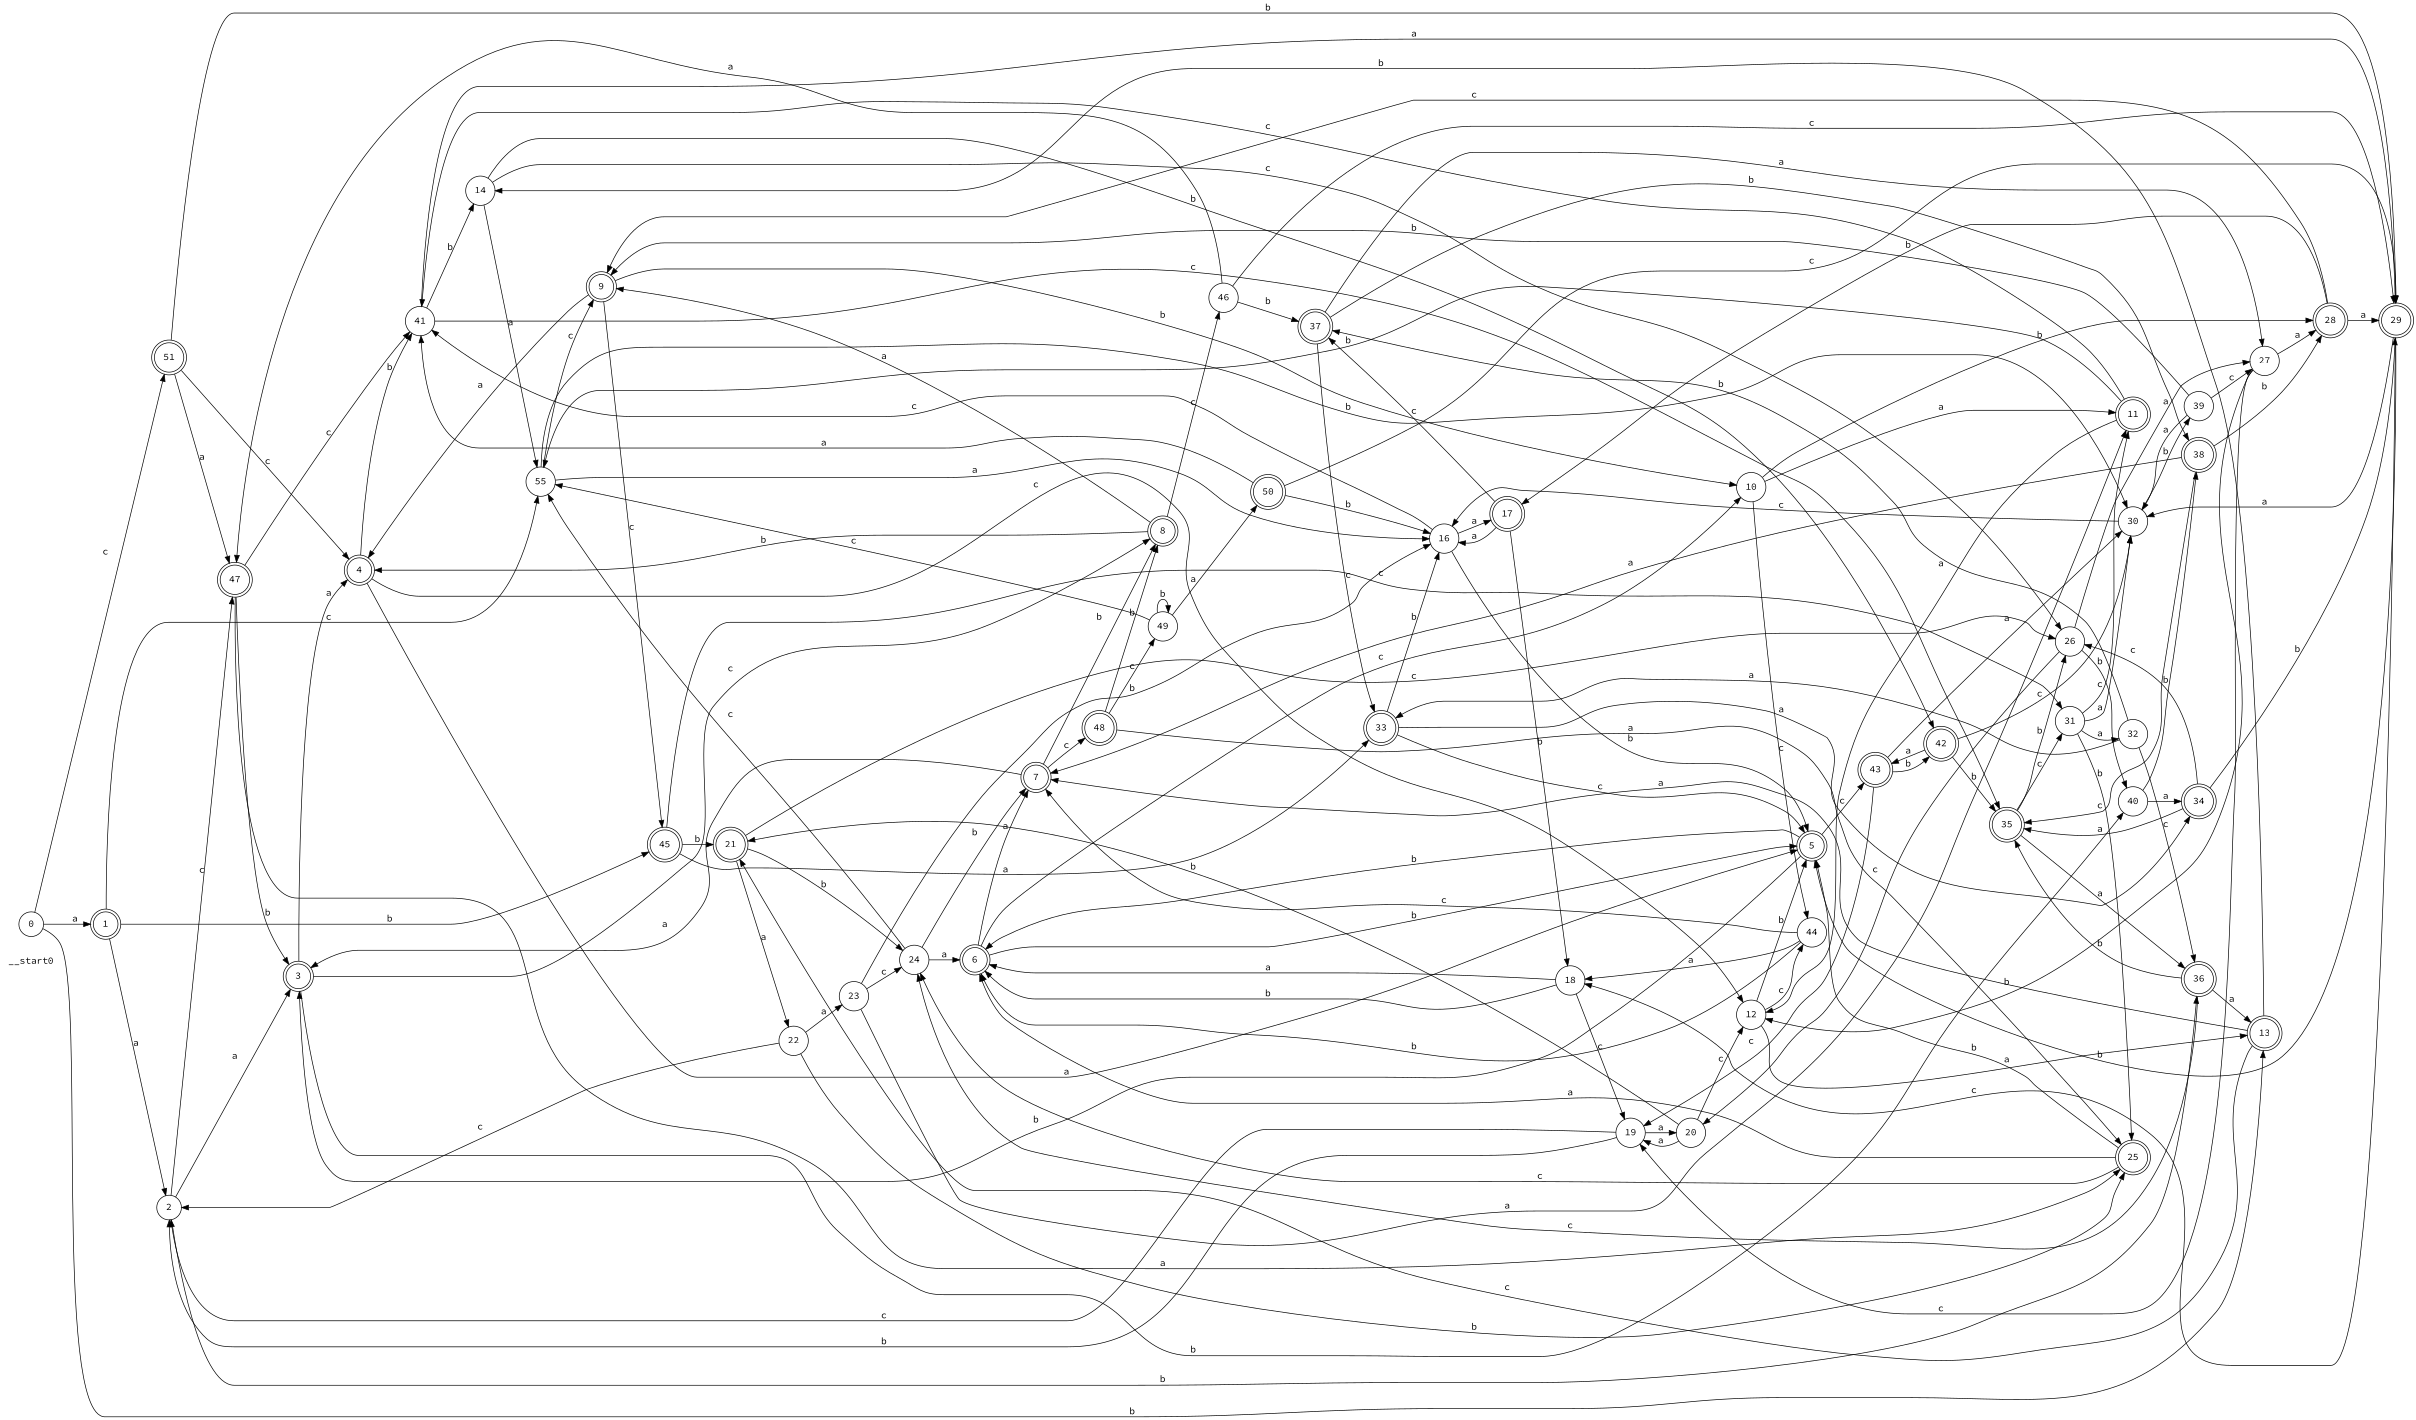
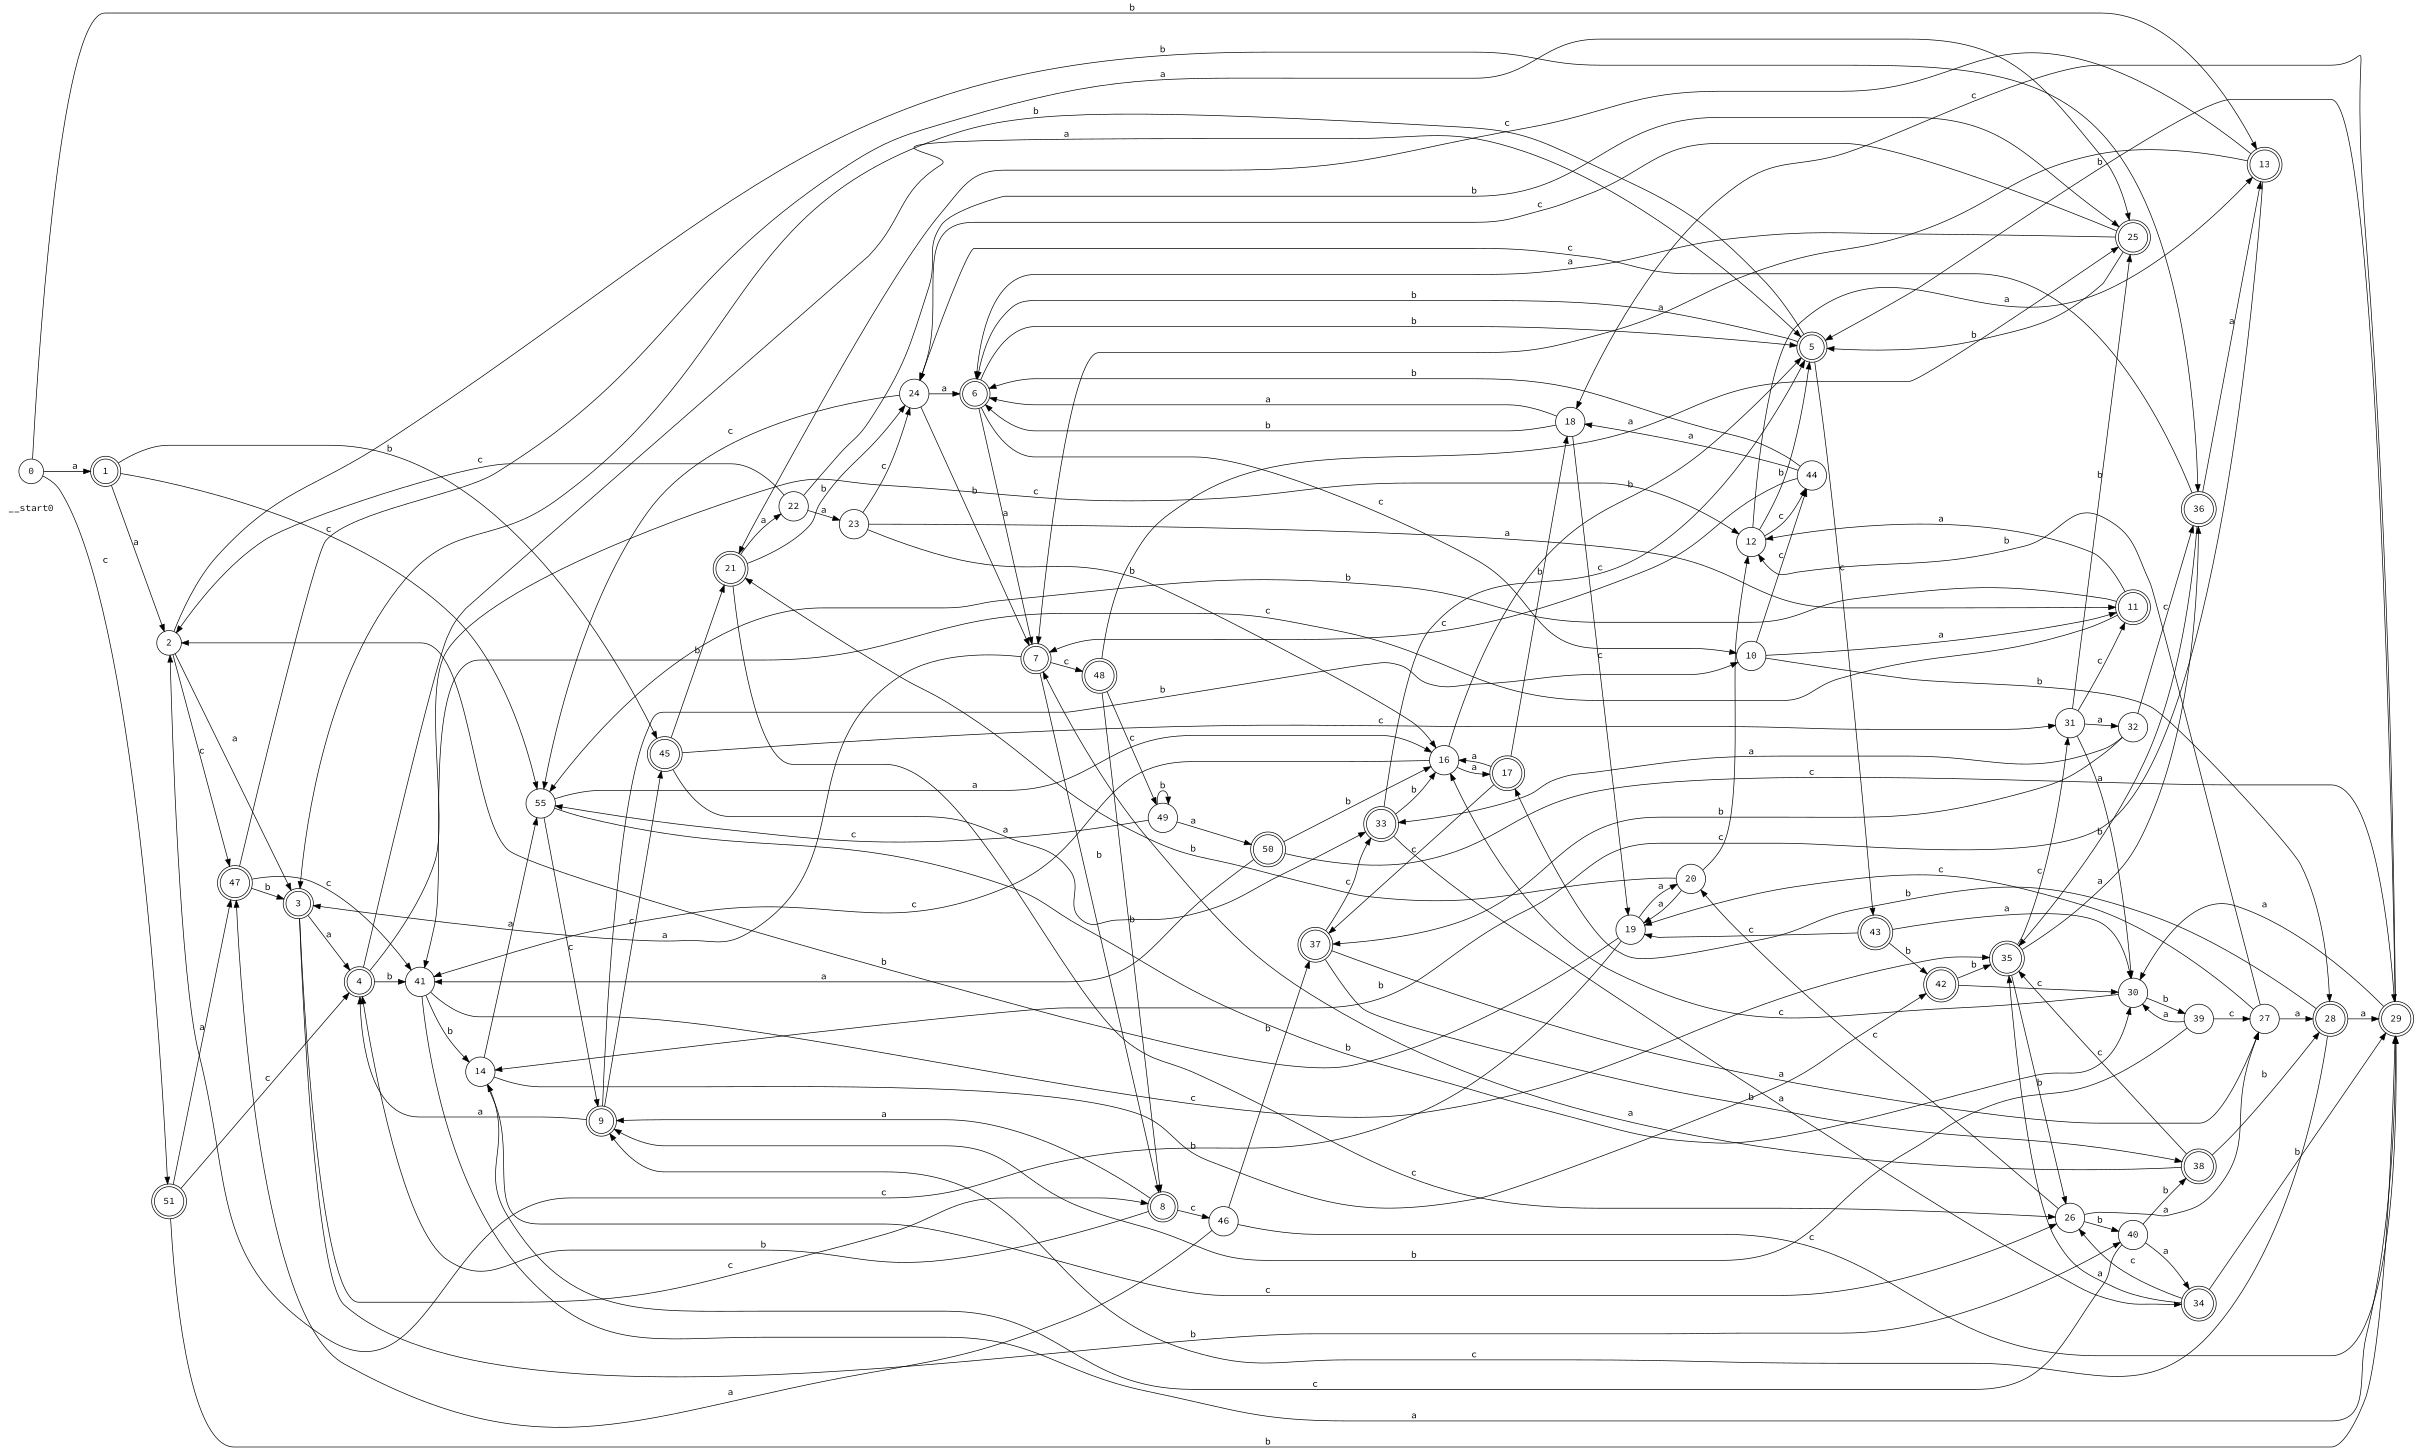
(1911, 755) -> none
none -> (1262, 1389)
